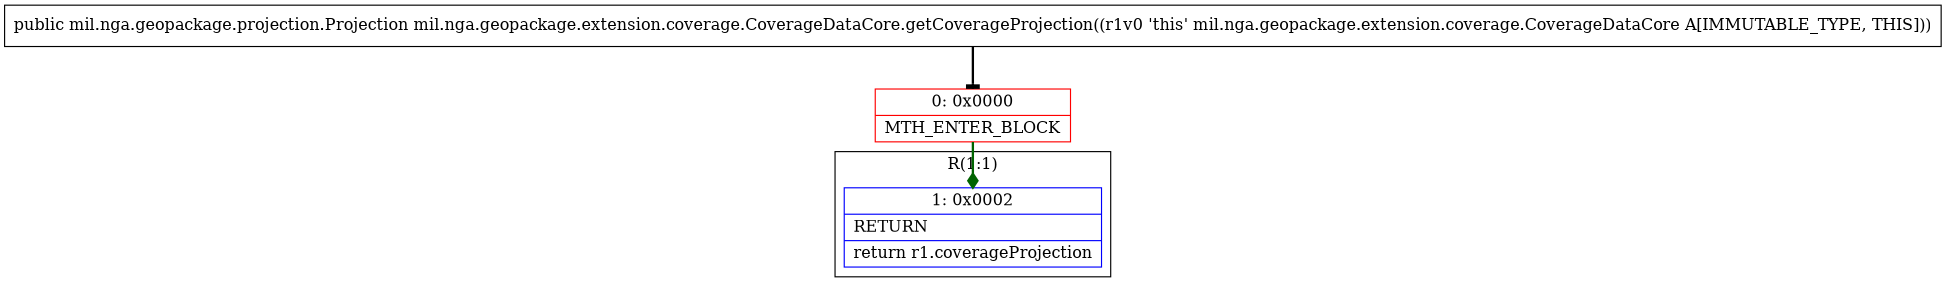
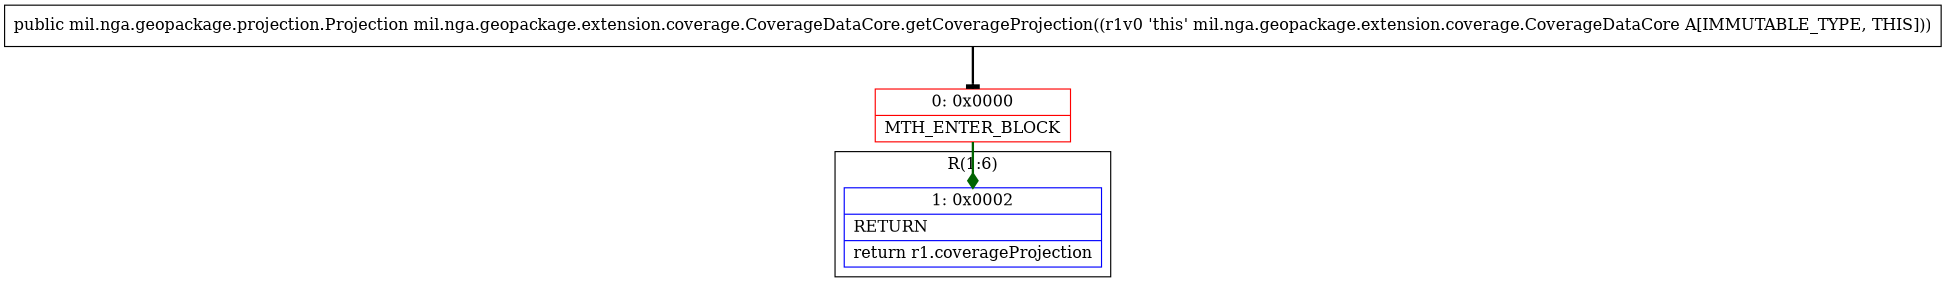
(973, 165) -> (973, 165)
